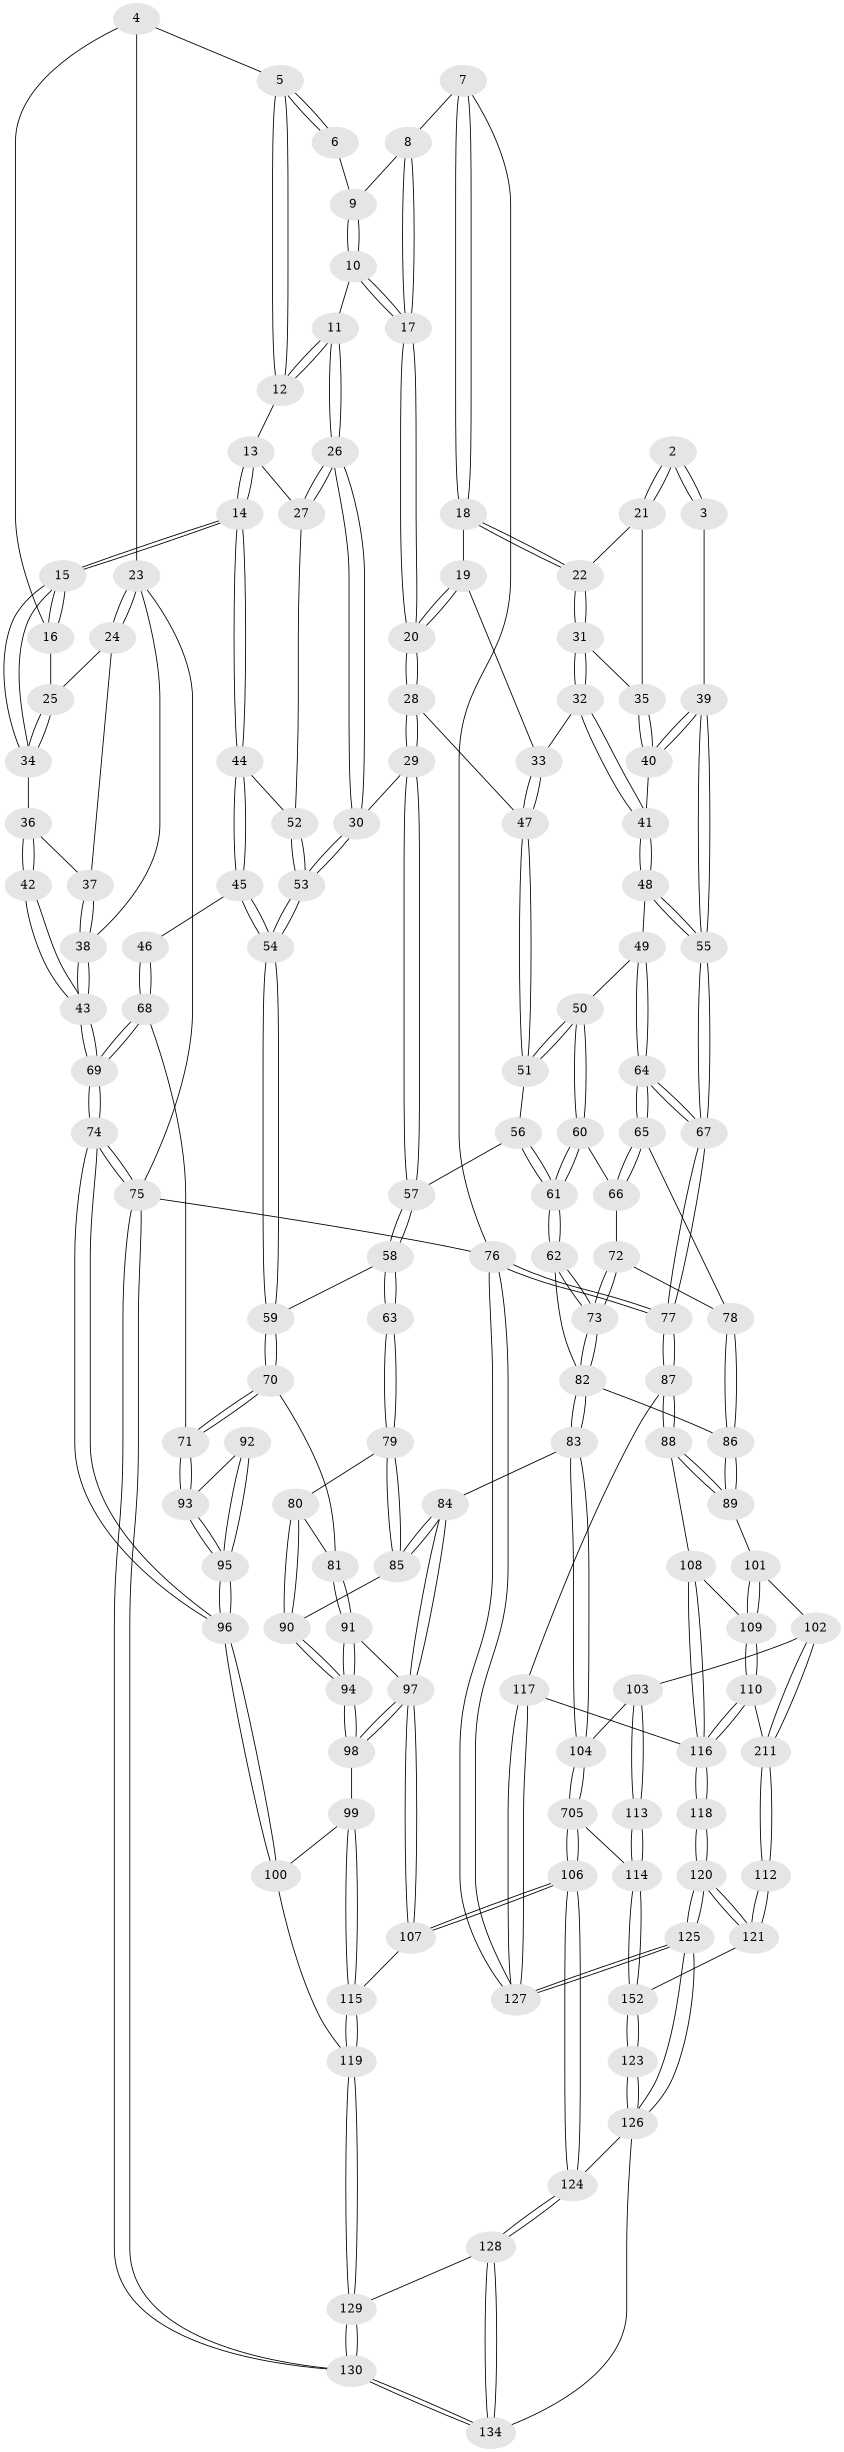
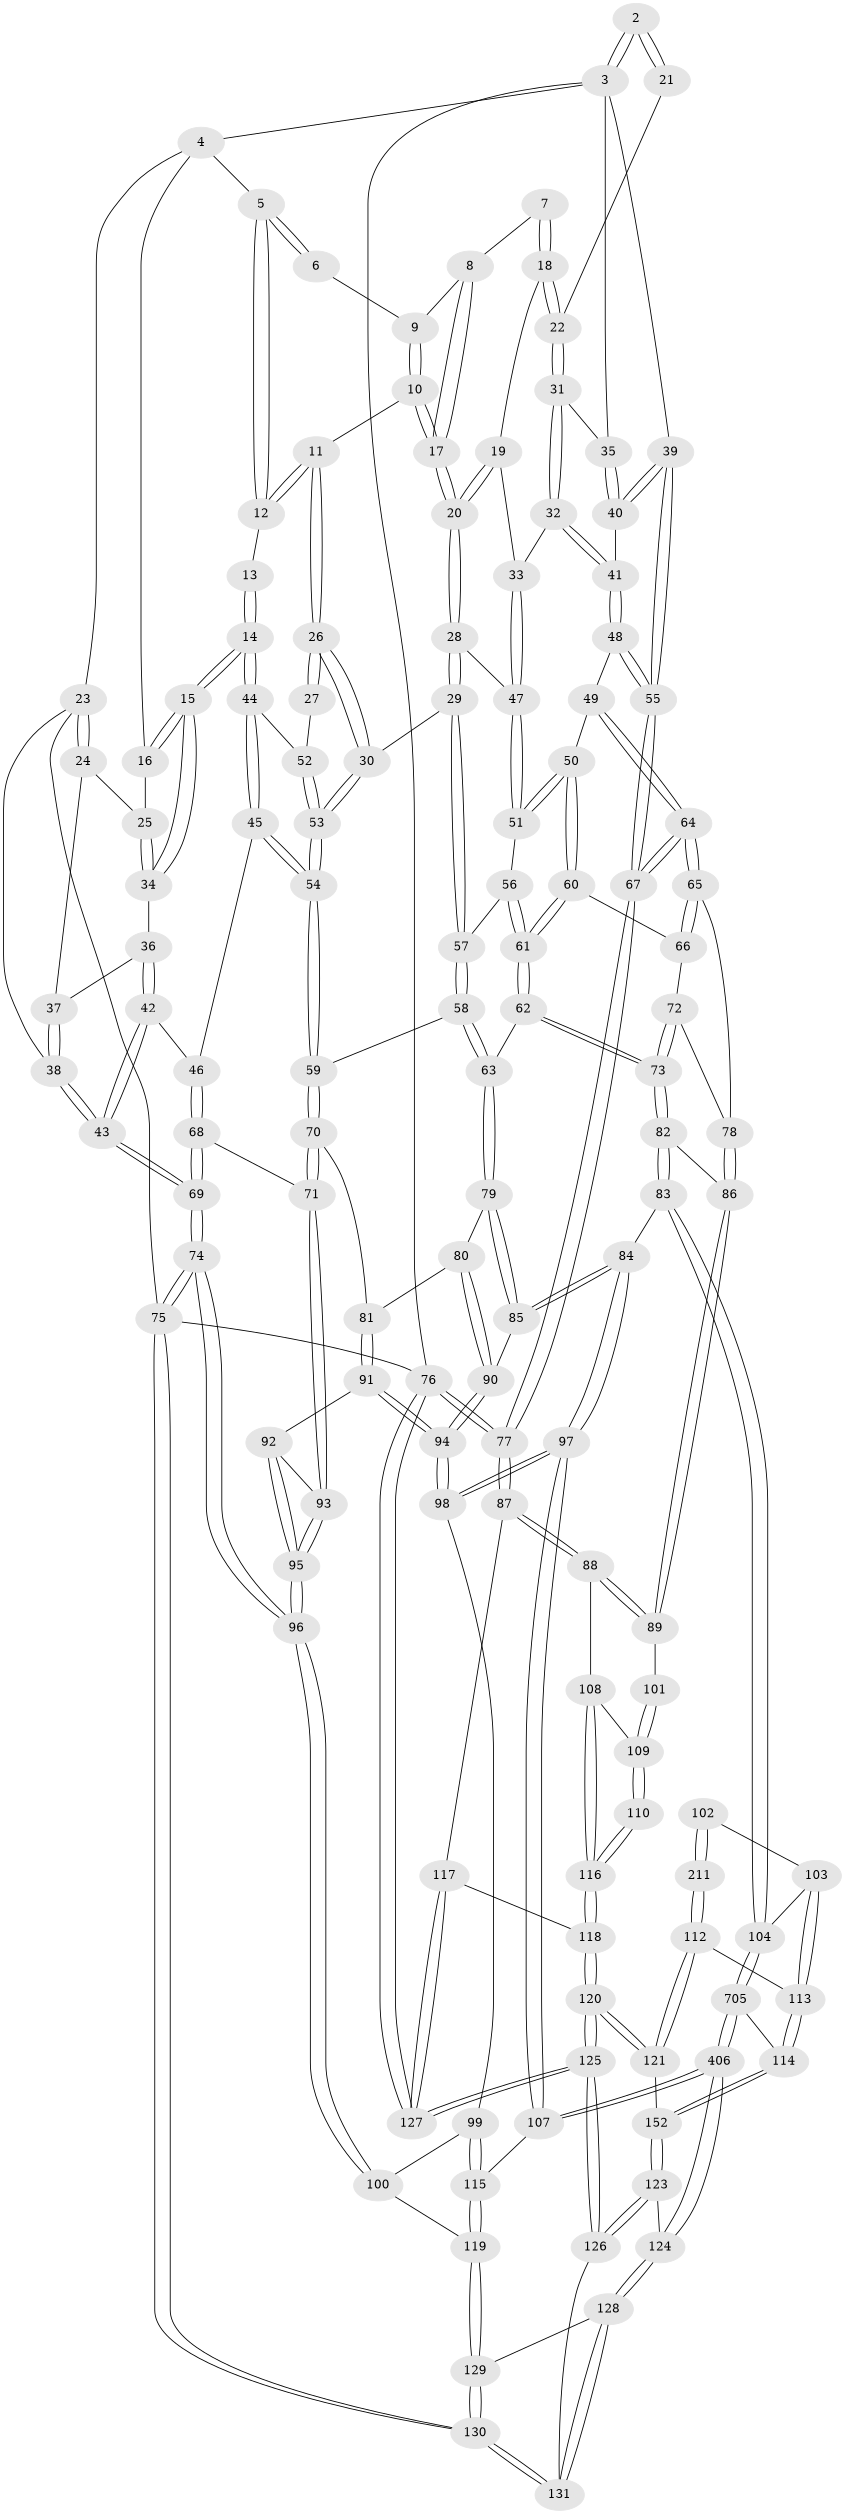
none -> (403, 112)
(276, 483) -> none
(642, 607) -> (605, 267)
(486, 667) -> (403, 650)
none -> (173, 1040)
(561, 1320) -> (506, 1040)
(786, 1597) -> none
(380, 1659) -> (310, 1417)
(759, 1721) -> none
(616, 1722) -> (518, 1907)
(573, 1876) -> (720, 2062)
none -> (748, 1969)
(603, 2154) -> (659, 2216)
(491, 2433) -> (560, 2495)
